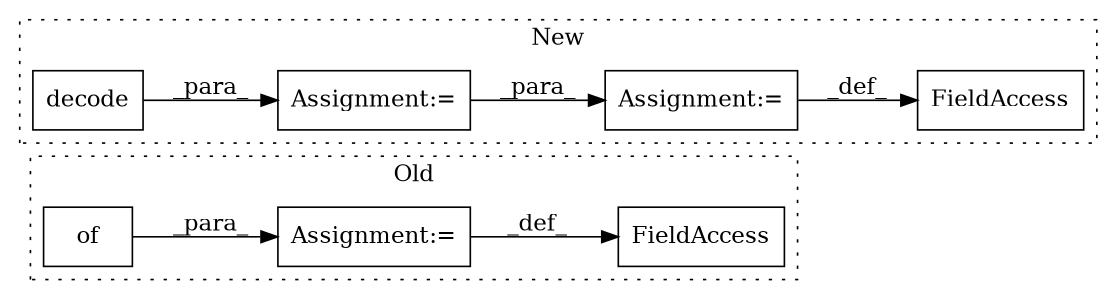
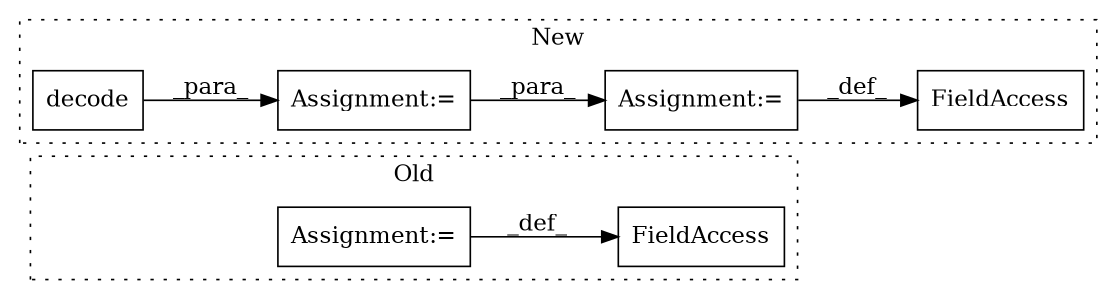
(88, 237) -> none
